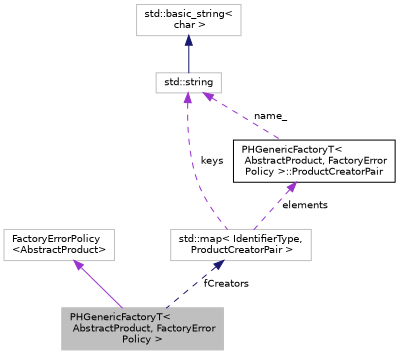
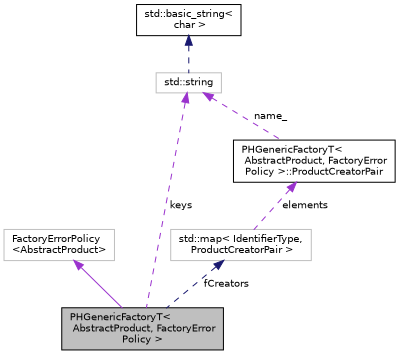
(189, 20) -> (189, 20)
(189, 59) -> (189, 59)
(194, 171) -> (166, 205)
(143, 329) -> (143, 329)
